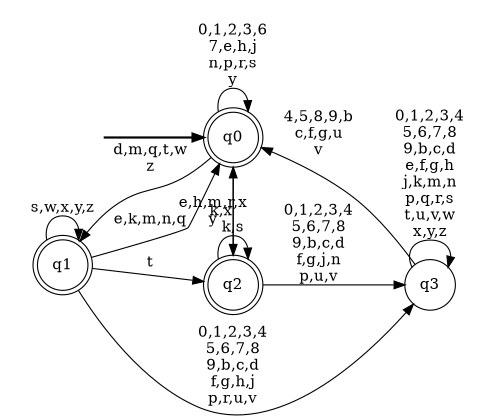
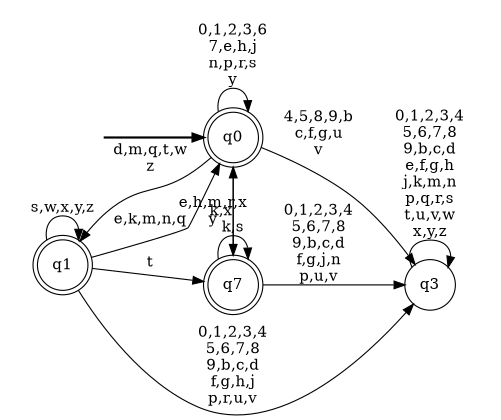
(353, 197) -> (343, 190)
(233, 285) -> (233, 285)
